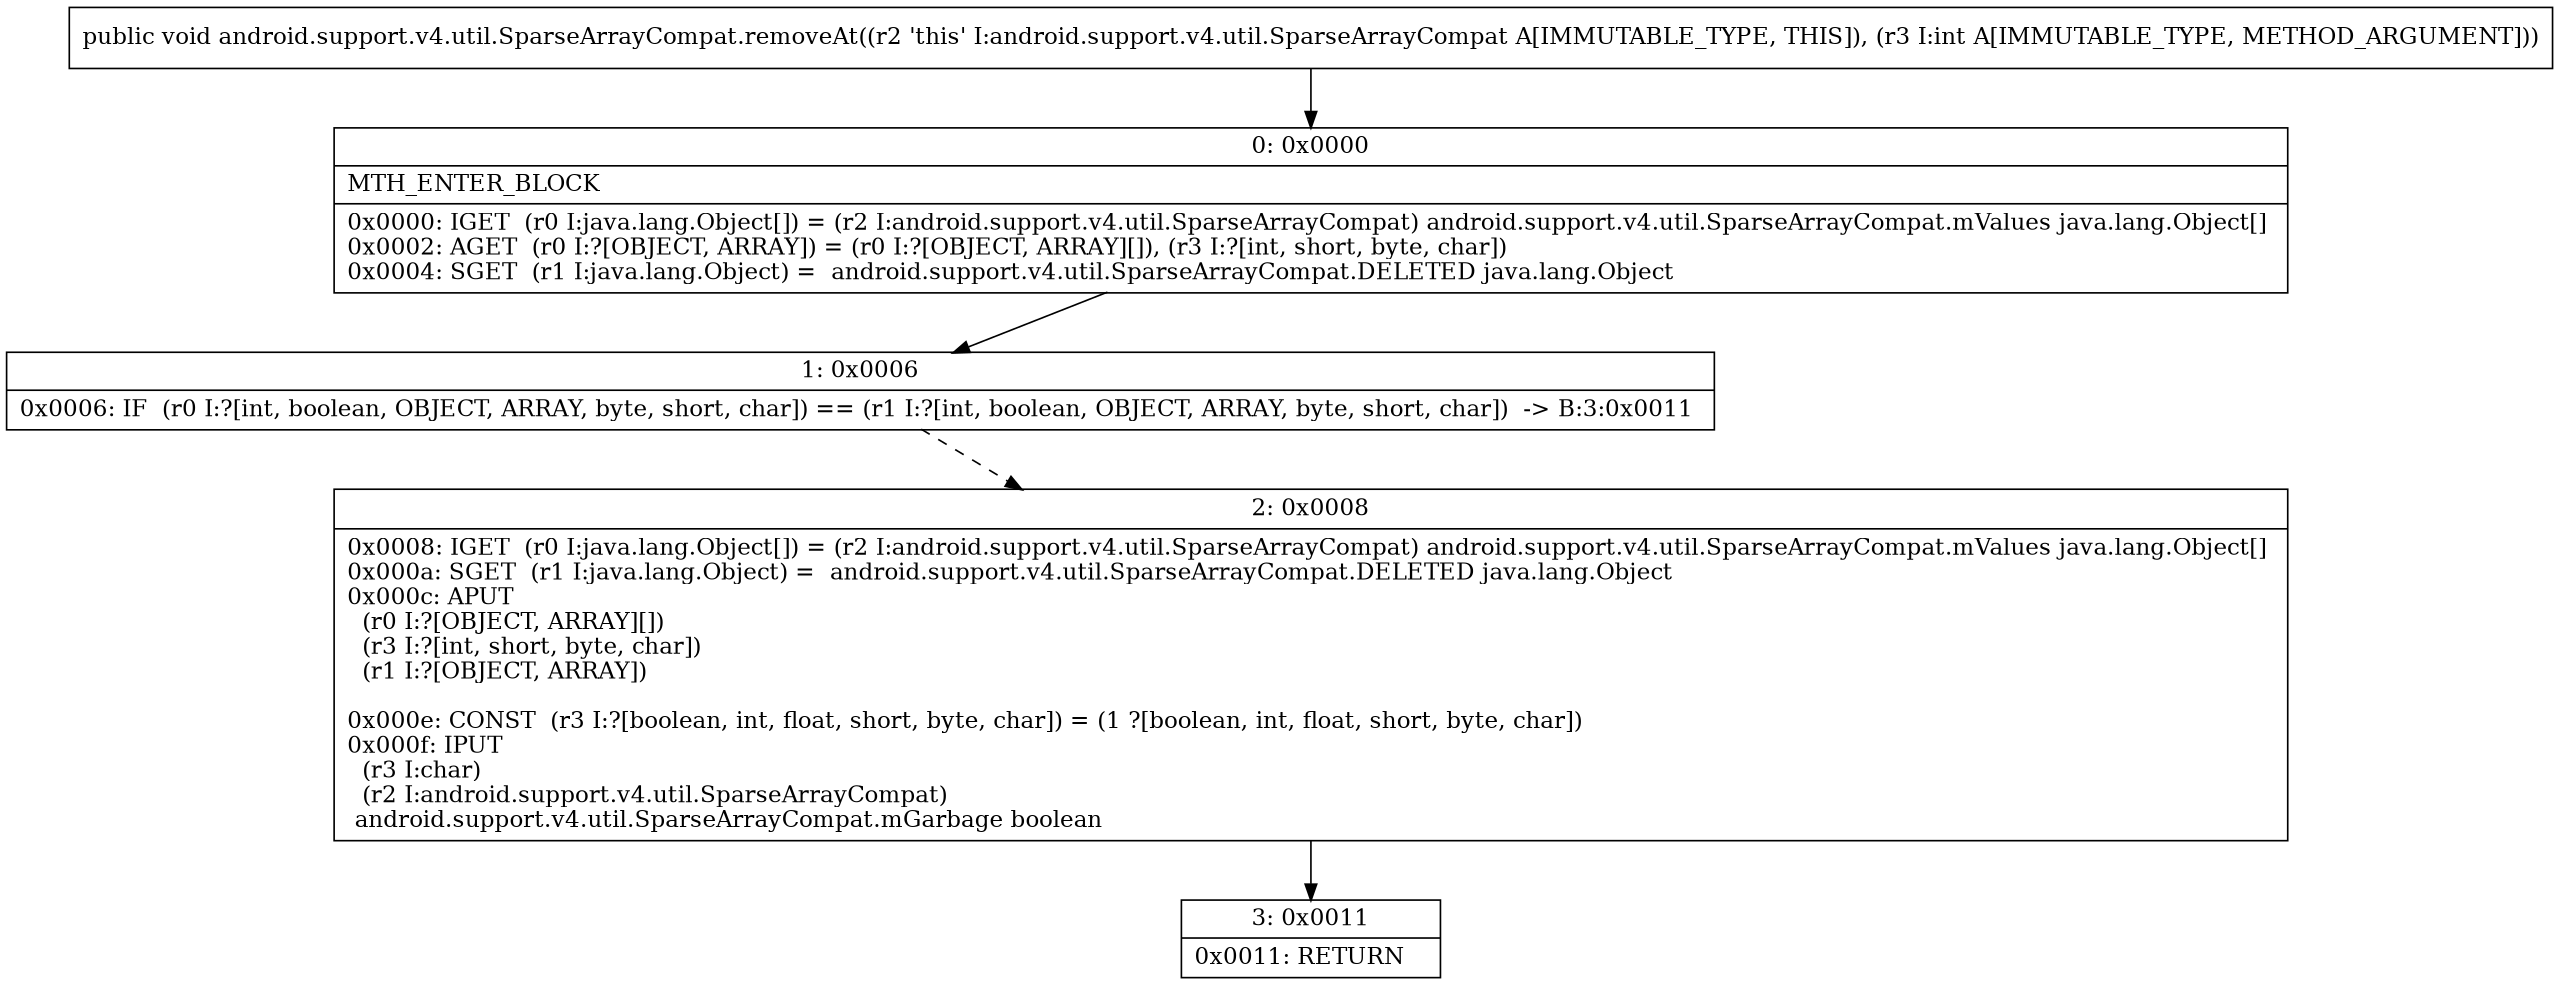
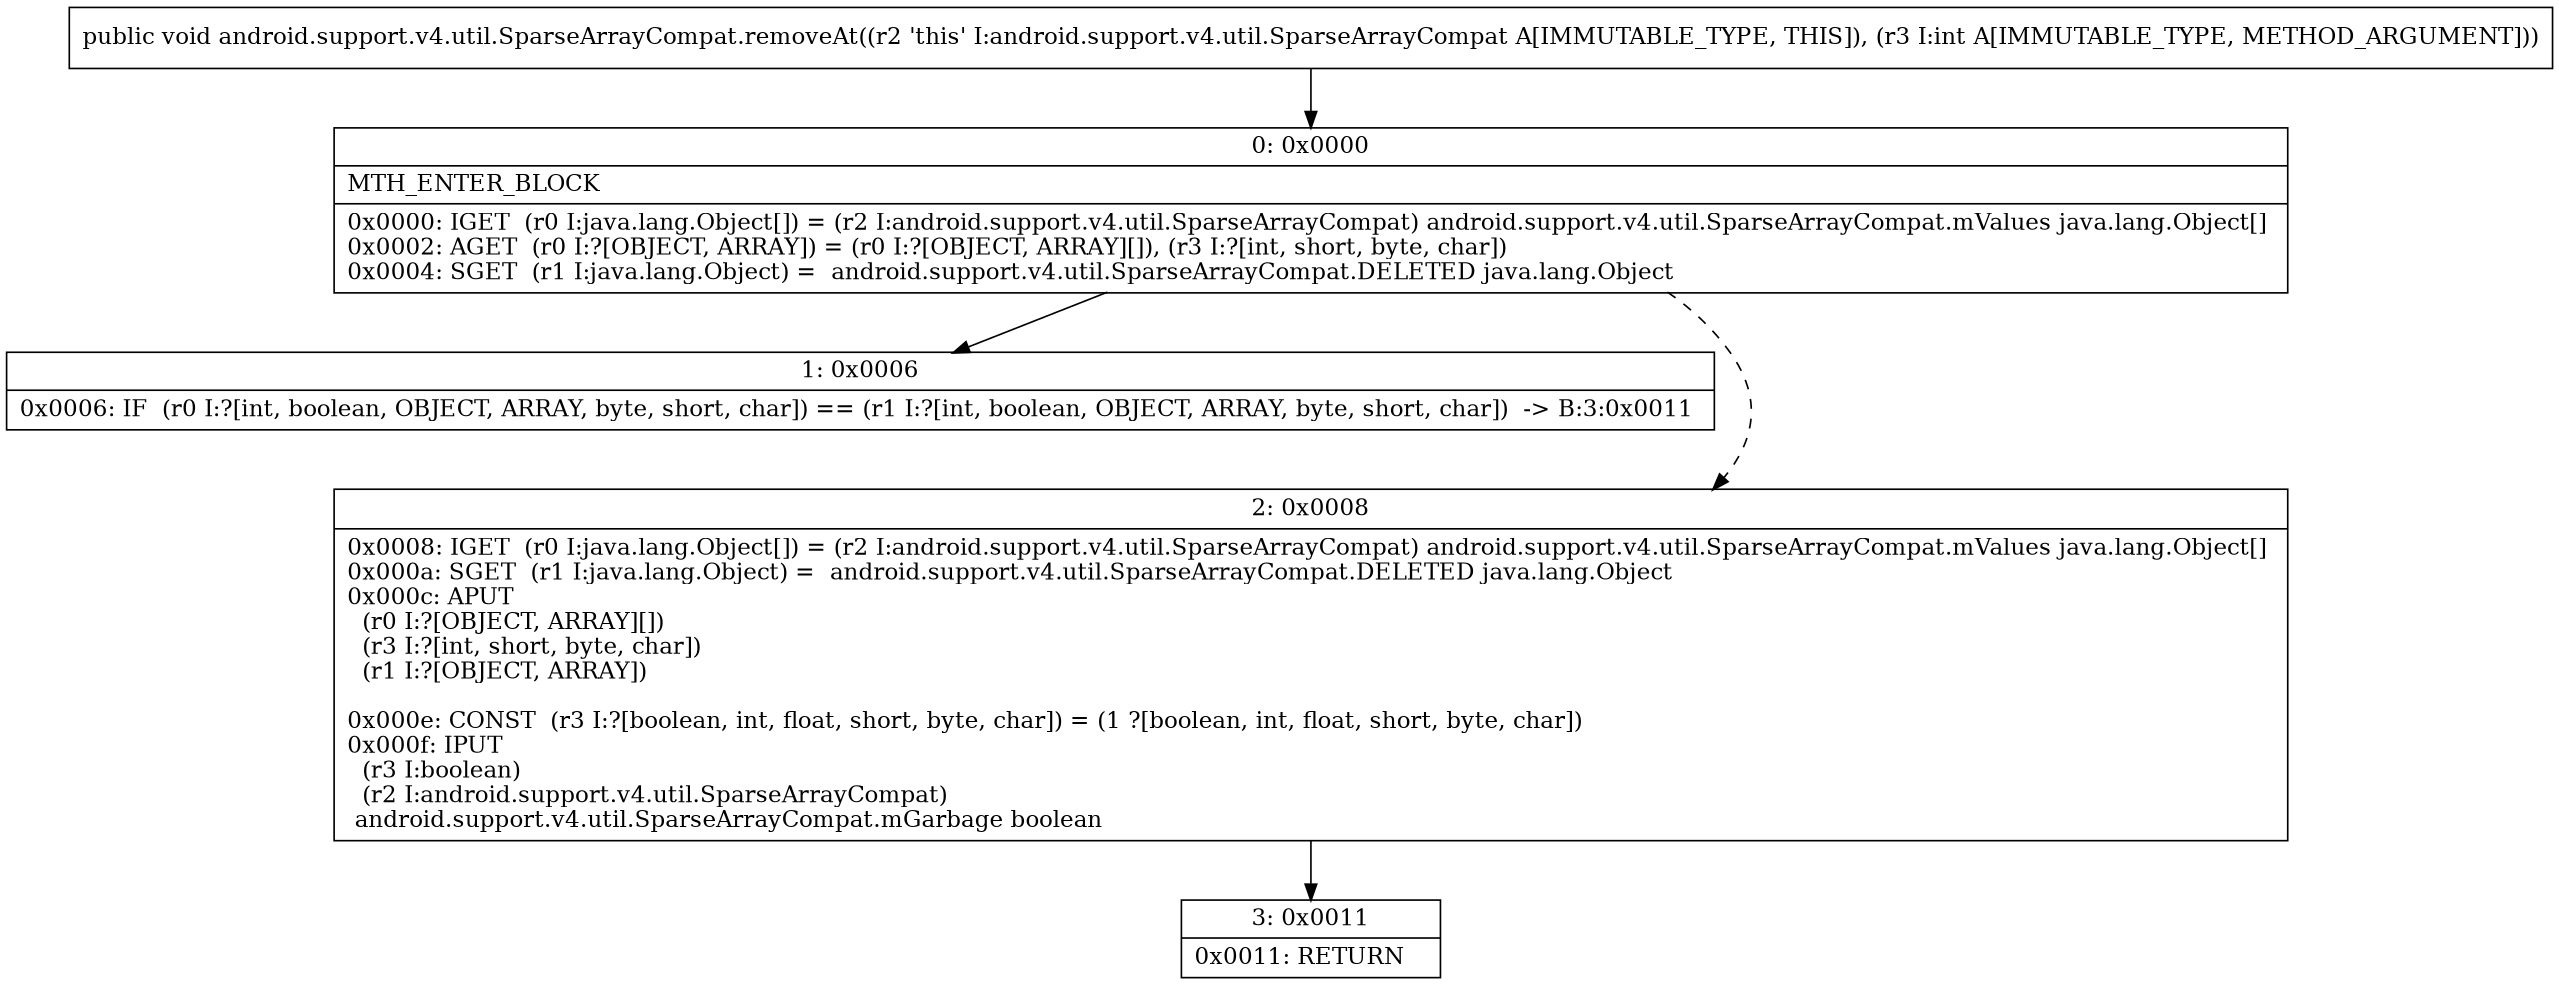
(964, 455) -> (1742, 374)
(415, 771) -> (435, 771)
